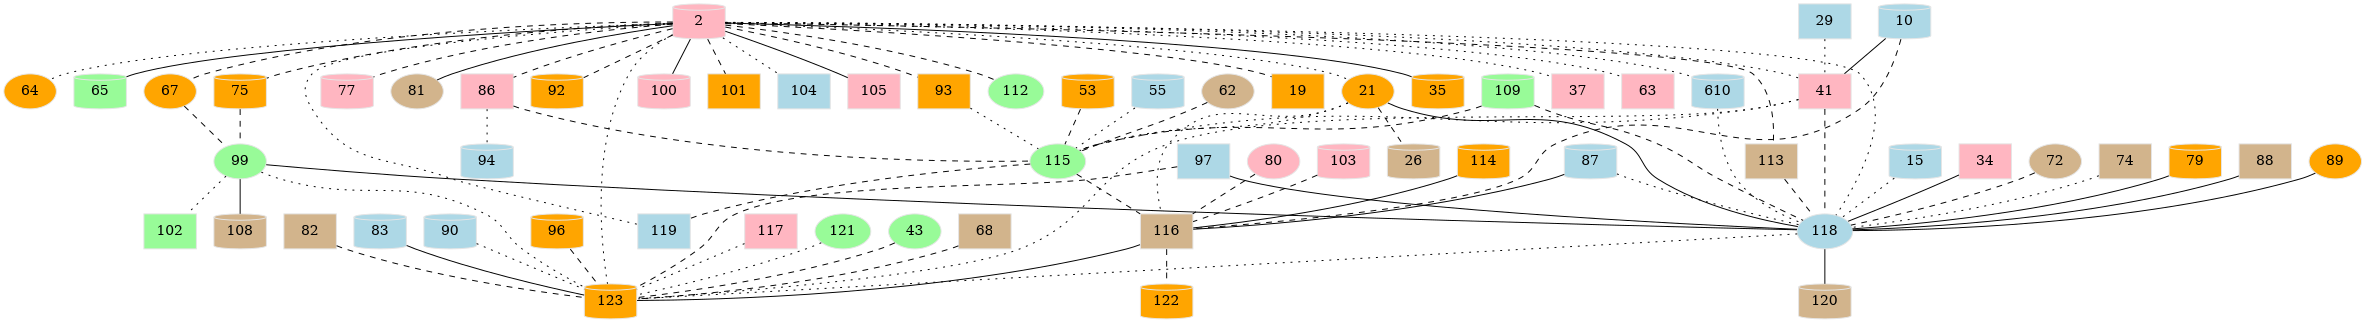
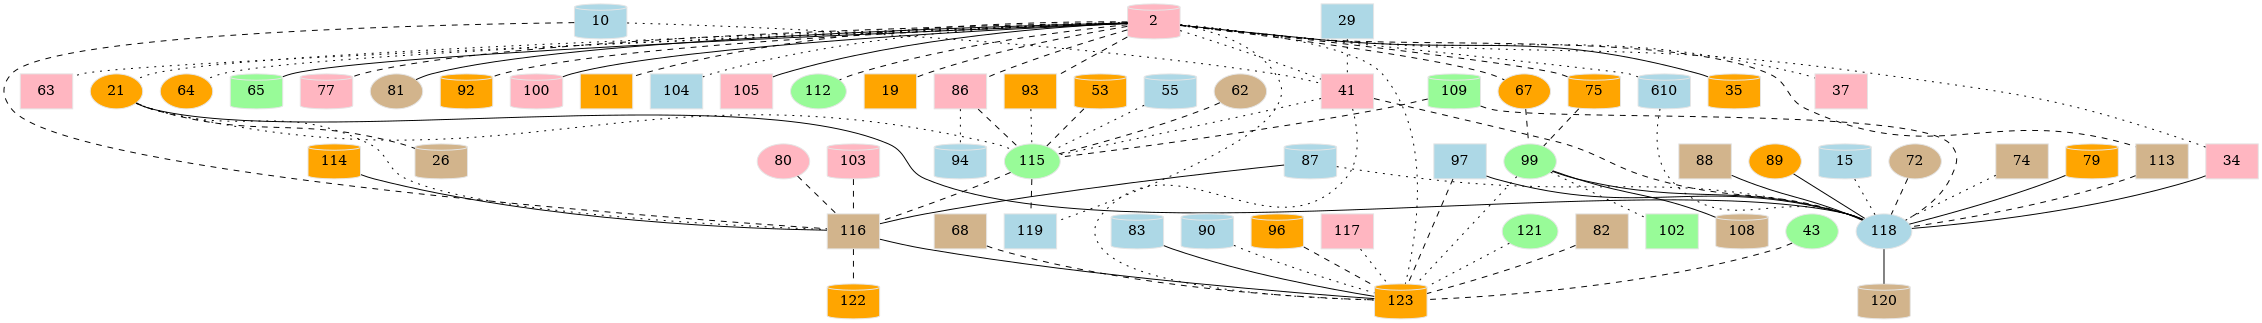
(1564, 41) -> (1775, 62)
(1865, 56) -> (1114, 54)
(1217, 266) -> none
